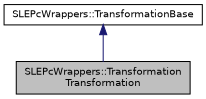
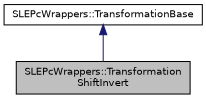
(103, 78) -> (103, 78)
